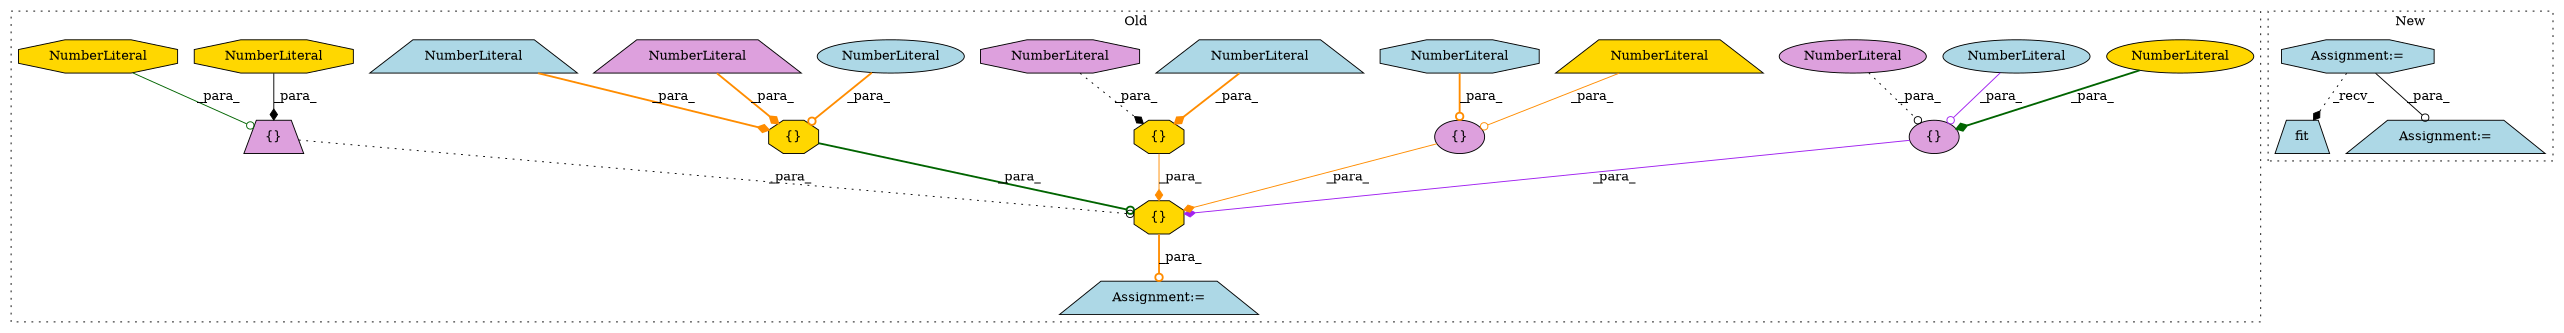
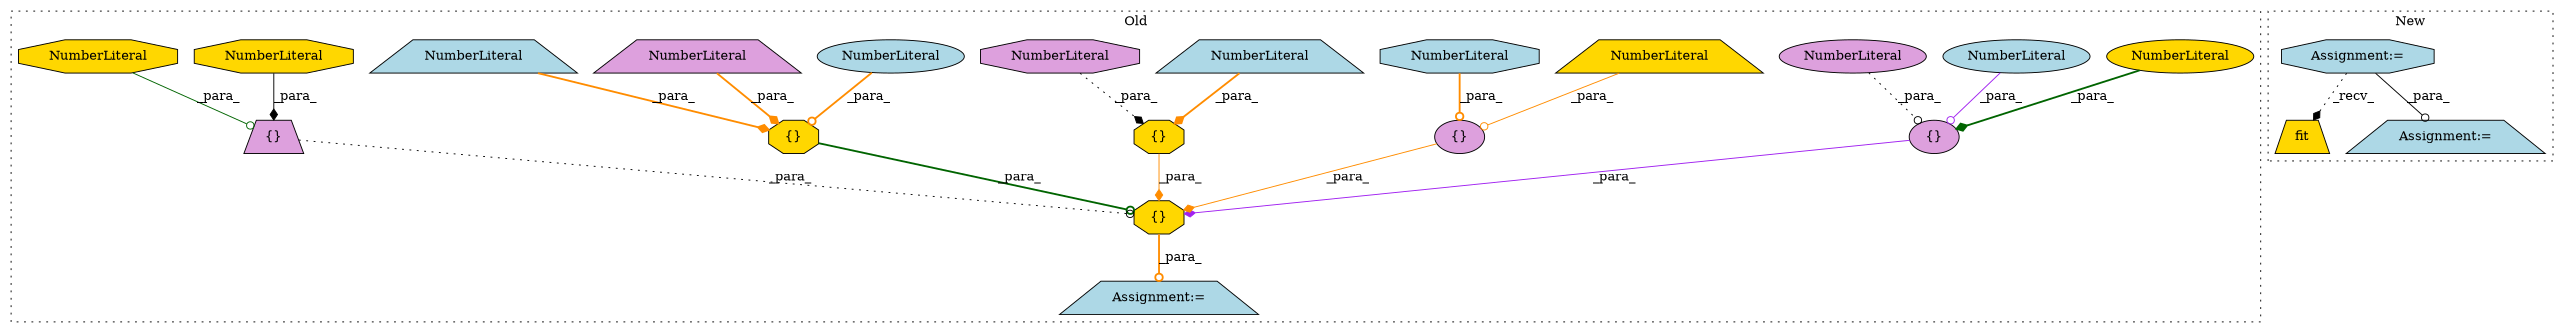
(2302, 137) -> (2302, 137)
